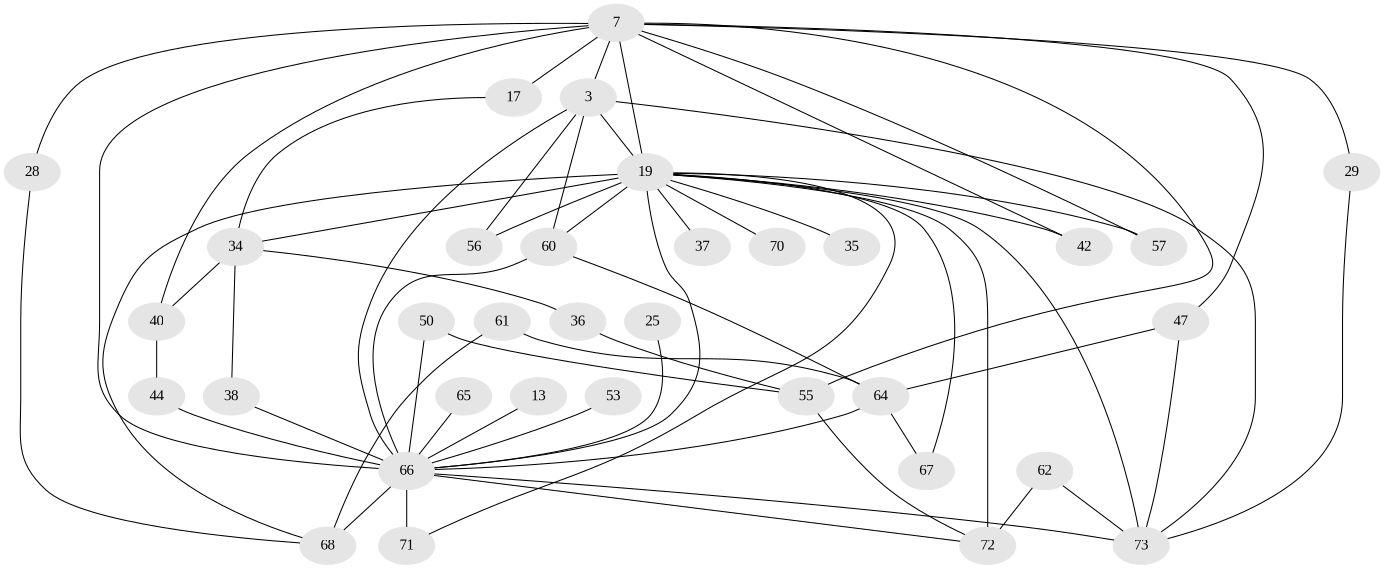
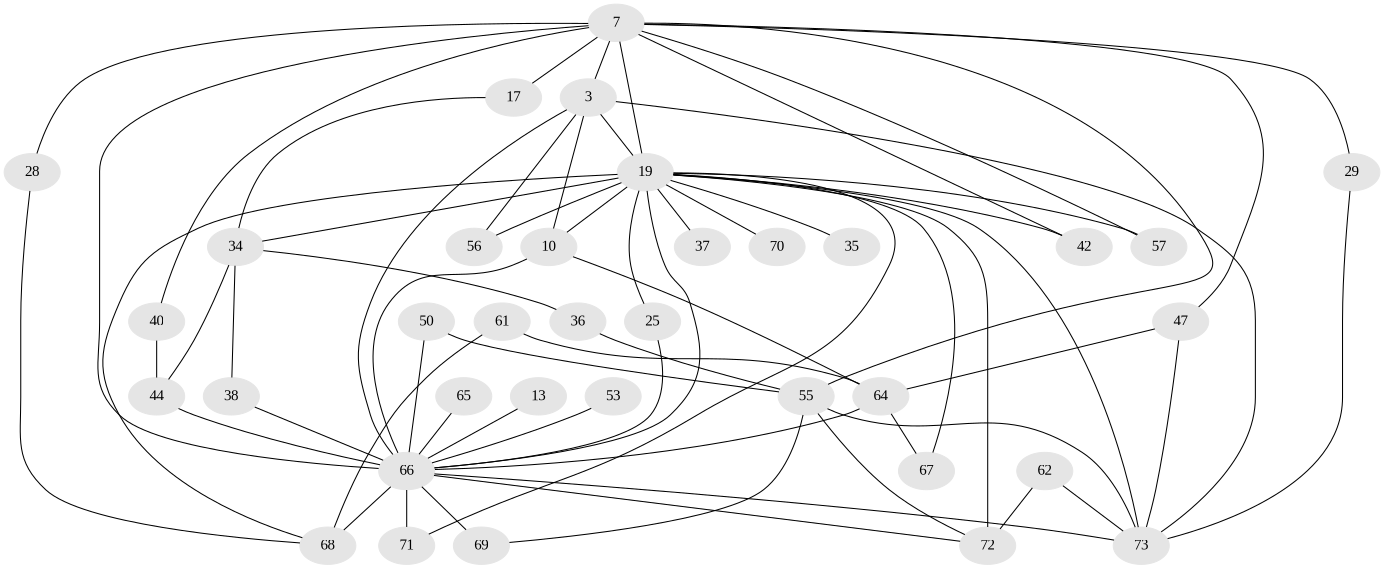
(549, 247) -> (549, 247)
none -> (629, 248)
(196, 284) -> (202, 324)
none -> (1003, 424)
none -> (481, 546)
